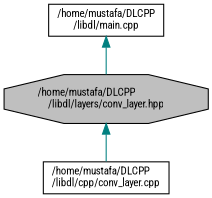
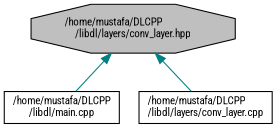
(106, 61) -> (90, 76)
(106, 178) -> (206, 108)
